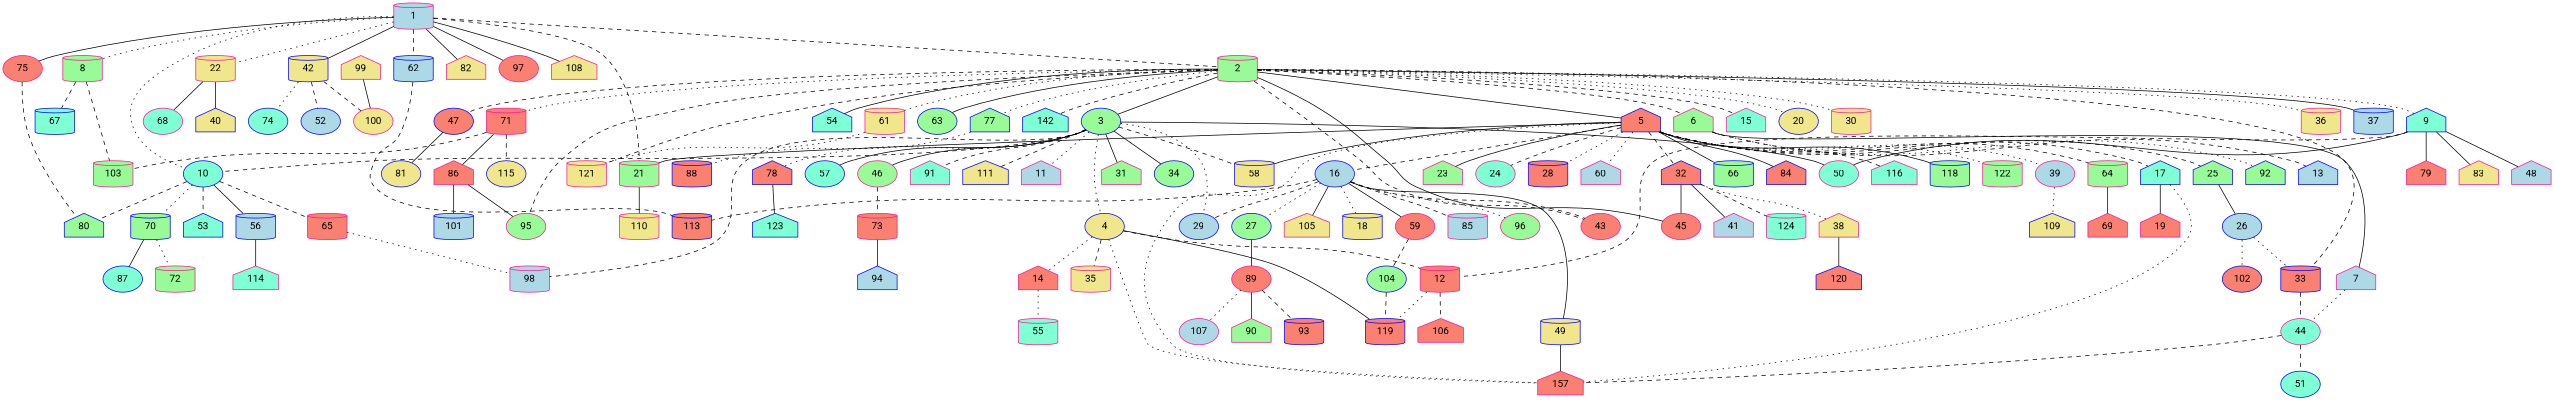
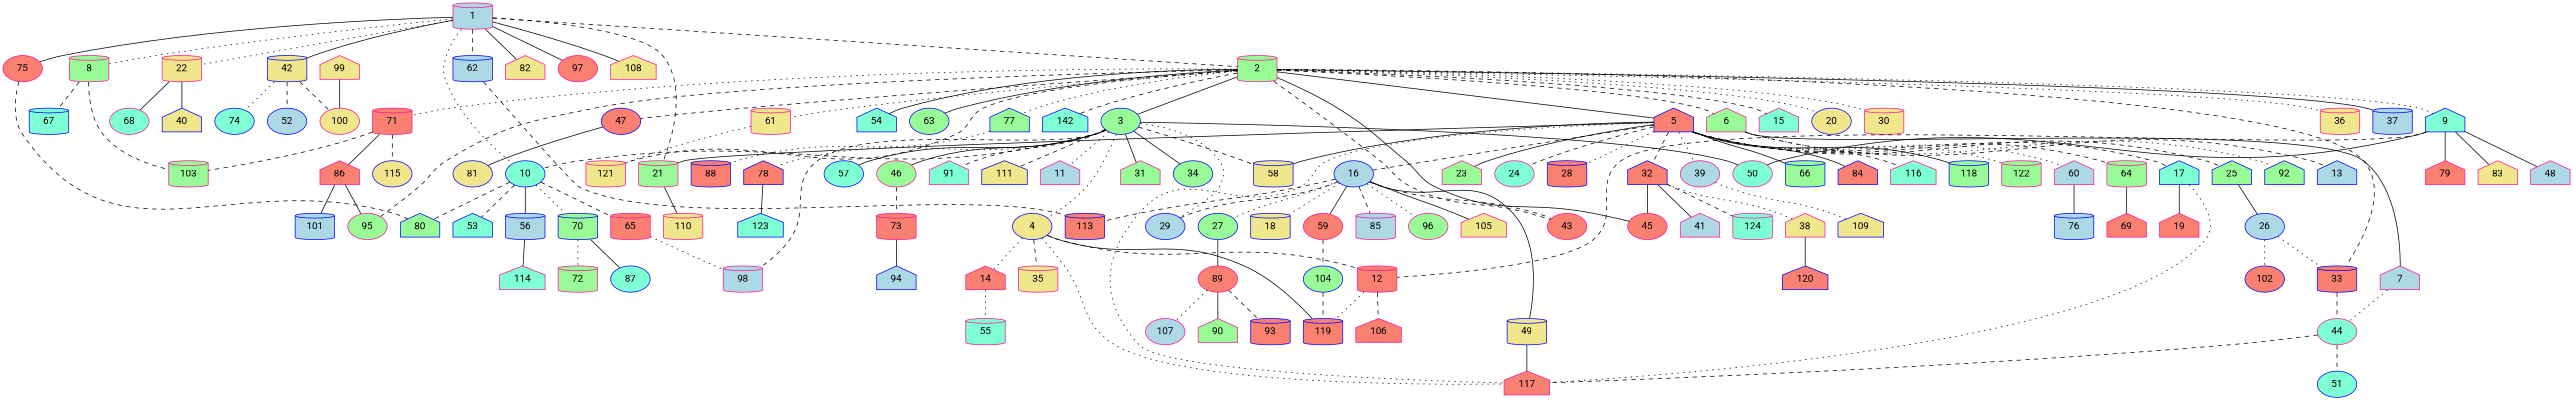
none -> (2074, 226)
(1560, 384) -> (1527, 384)
